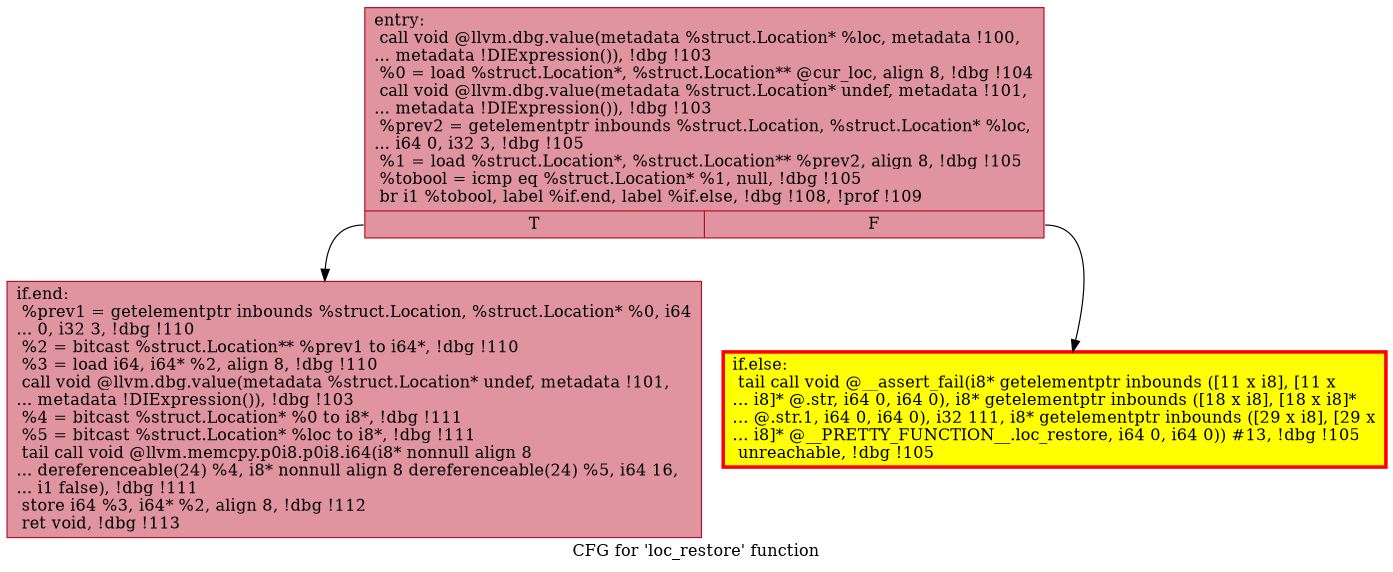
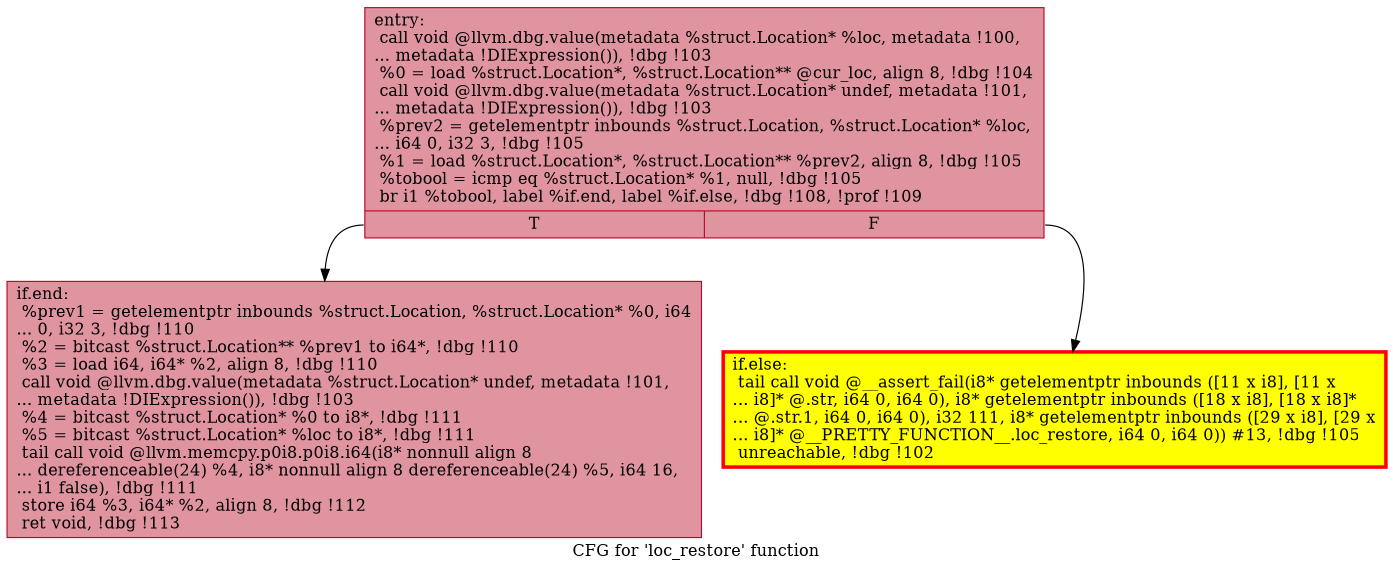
(834, 453) -> (834, 453)
